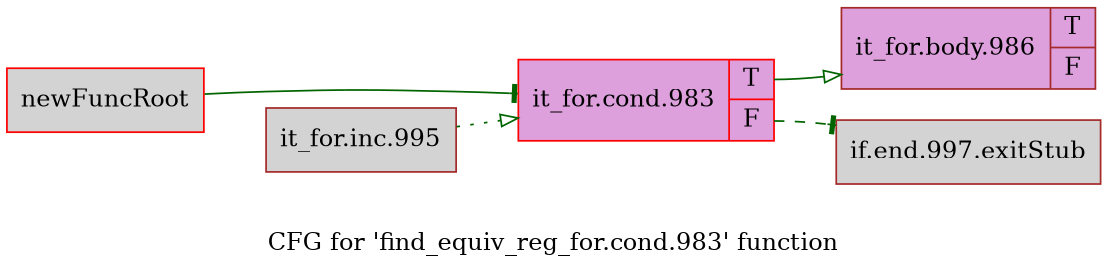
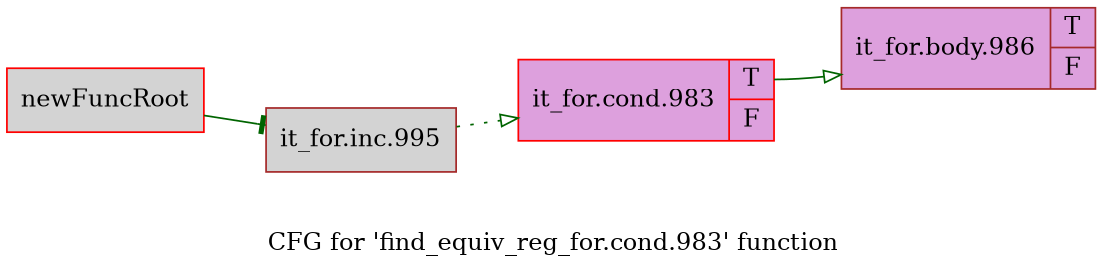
(357, 90) -> (231, 120)
(968, 152) -> none
